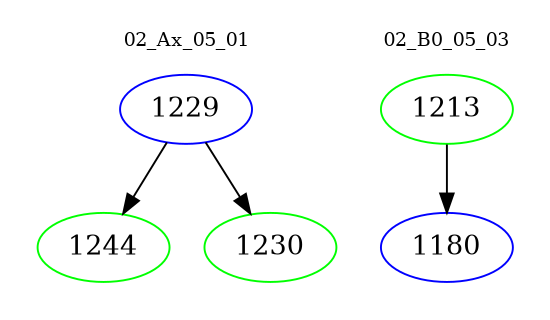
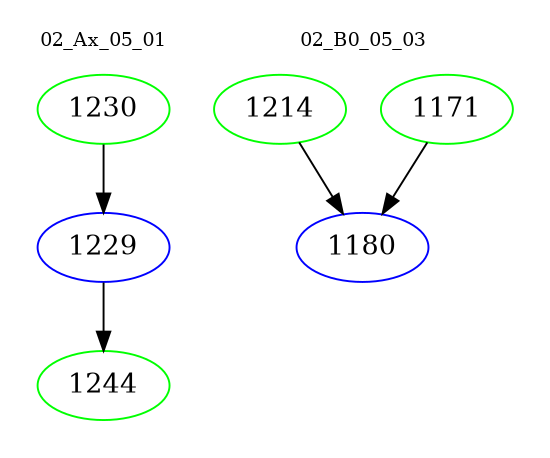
none -> (447, 109)
(447, 109) -> (280, 109)
(223, 170) -> (104, 169)
